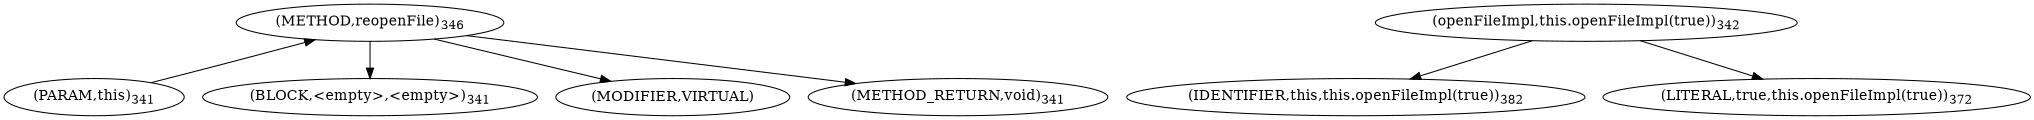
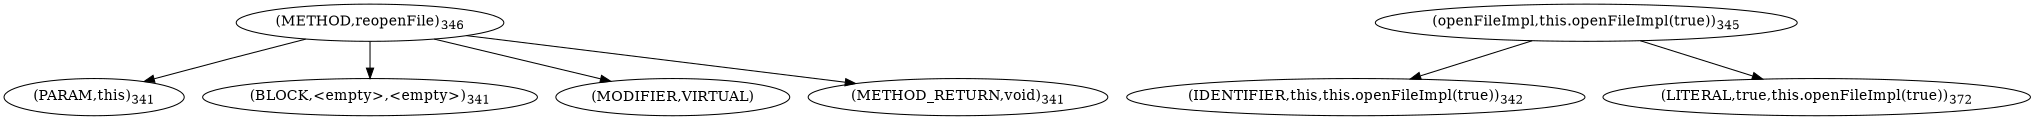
(1728, 21) -> (1728, 21)
(228, 63) -> (230, 59)
(1512, 96) -> (1512, 96)
